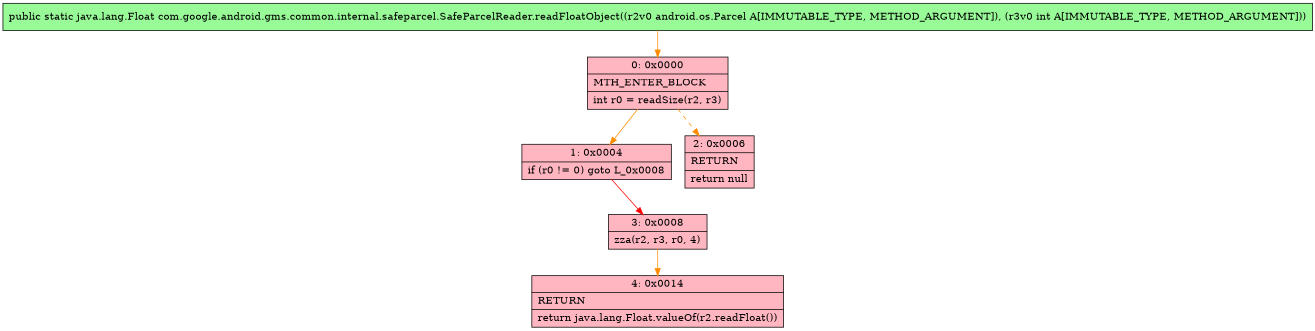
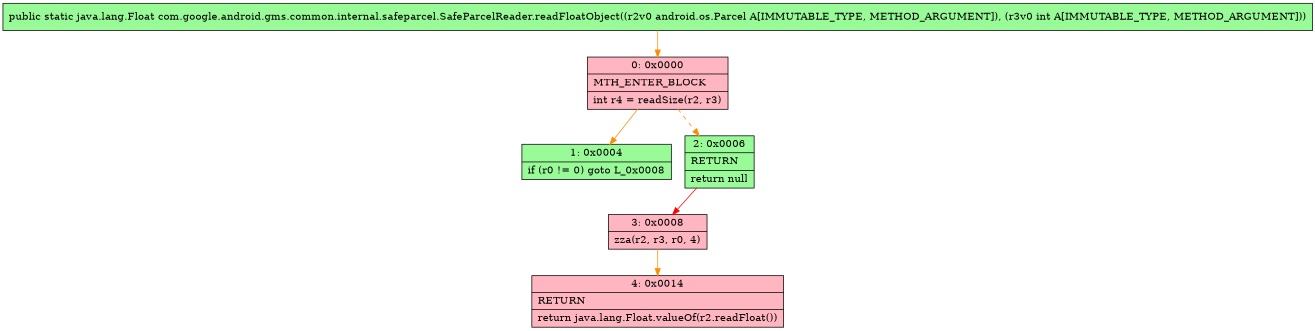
(658, 100) -> (658, 100)
(597, 162) -> (597, 162)
(720, 162) -> (720, 162)
(625, 194) -> (687, 199)
